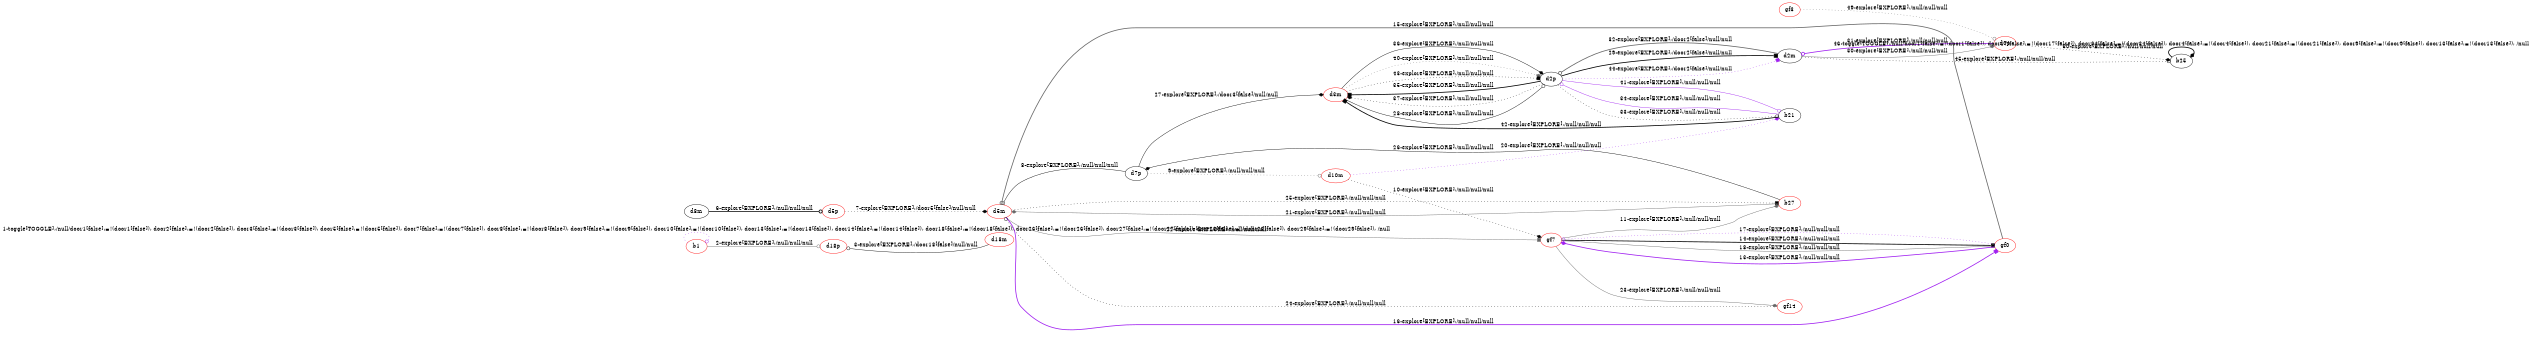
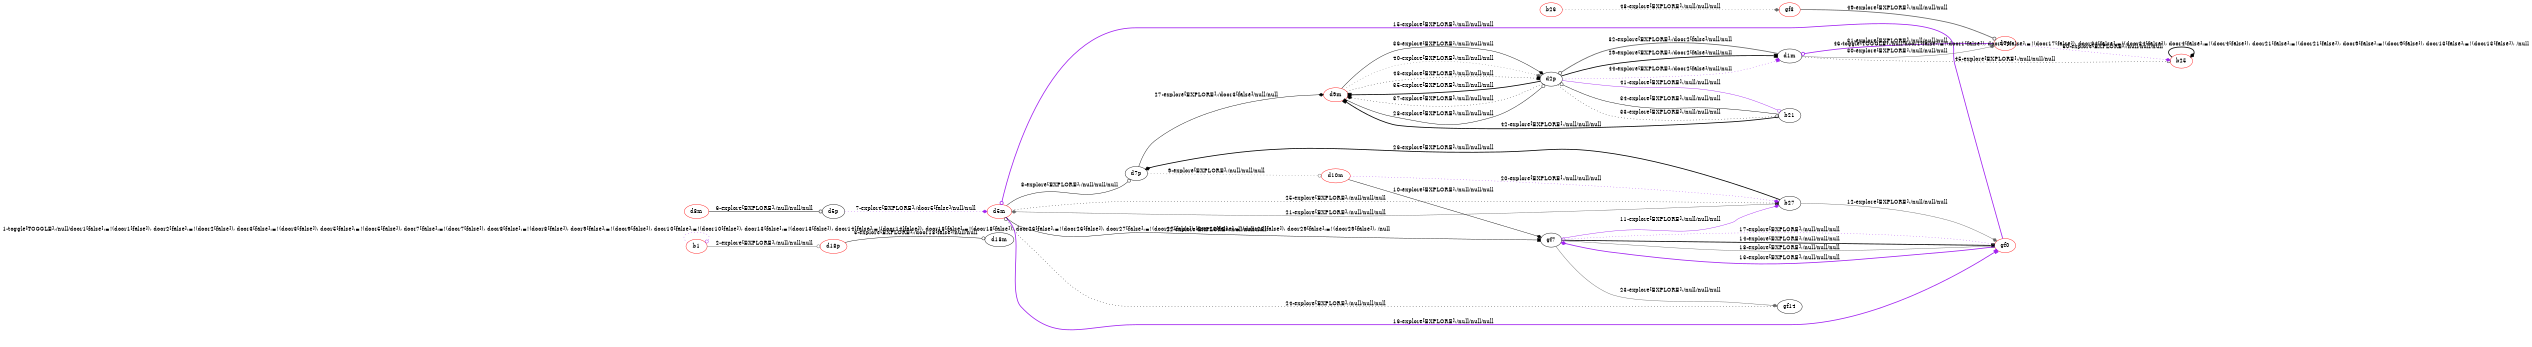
none -> (1551, 10)
(1898, 14) -> (1898, 14)
(1531, 28) -> (1531, 28)
(2091, 52) -> (2091, 52)
(1790, 56) -> (1790, 56)
(2181, 61) -> (2181, 61)
(1336, 95) -> (1336, 95)
(1669, 108) -> (1669, 108)
(1468, 152) -> (1468, 152)
(1563, 153) -> (1562, 184)
(1059, 170) -> (1067, 193)
(1790, 203) -> (1790, 203)
(1443, 208) -> (1443, 208)
none -> (1899, 210)
(697, 212) -> (697, 212)
(764, 212) -> (764, 212)
(834, 212) -> (834, 212)
(914, 212) -> (914, 212)
(1670, 231) -> (1670, 231)
(1269, 236) -> (1269, 236)
(999, 240) -> (999, 240)
(1551, 240) -> (1551, 240)
(920, 253) -> (913, 236)
(1790, 307) -> (1790, 307)
